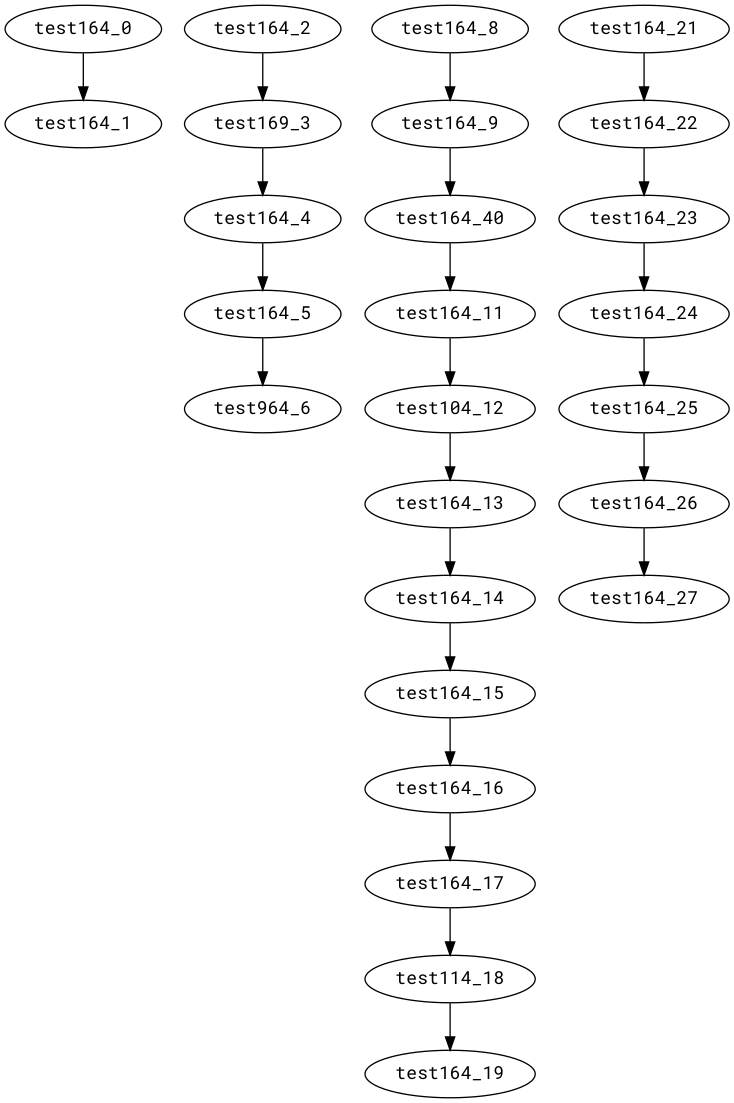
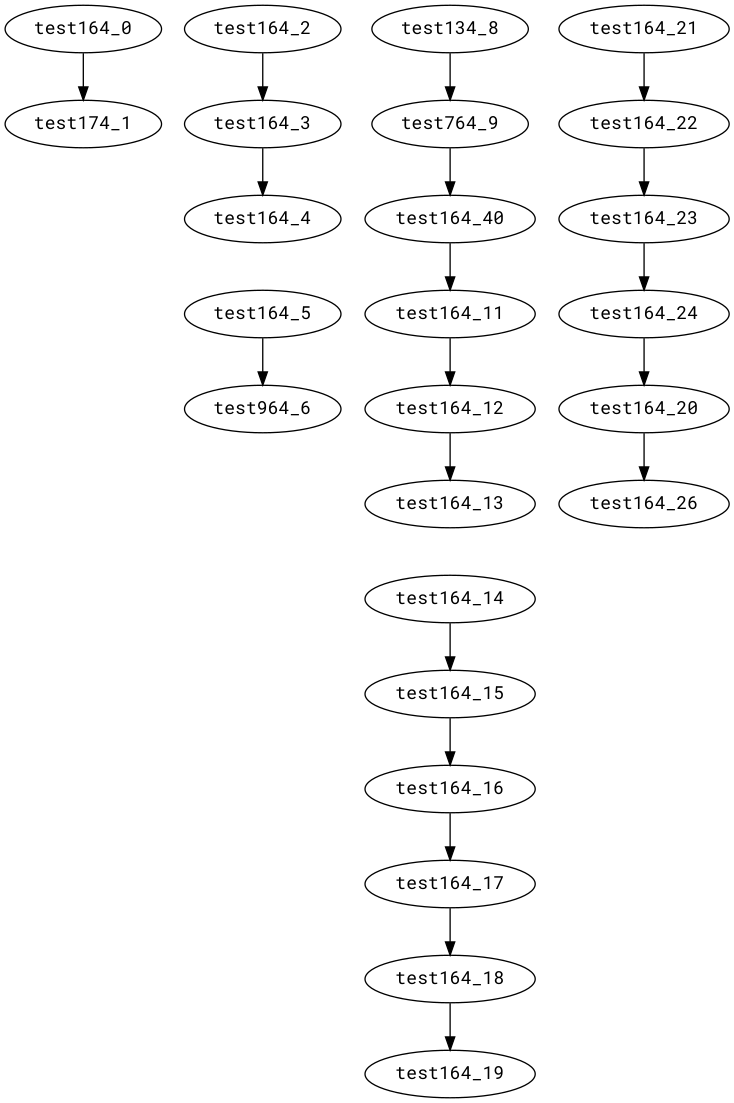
(450, 29) -> (450, 29)
(83, 124) -> (83, 124)
(263, 124) -> (263, 124)
(450, 124) -> (450, 124)
(263, 260) -> none
(450, 409) -> (450, 409)
(644, 409) -> (644, 409)
(450, 545) -> none
(644, 599) -> none
(450, 979) -> (450, 979)
